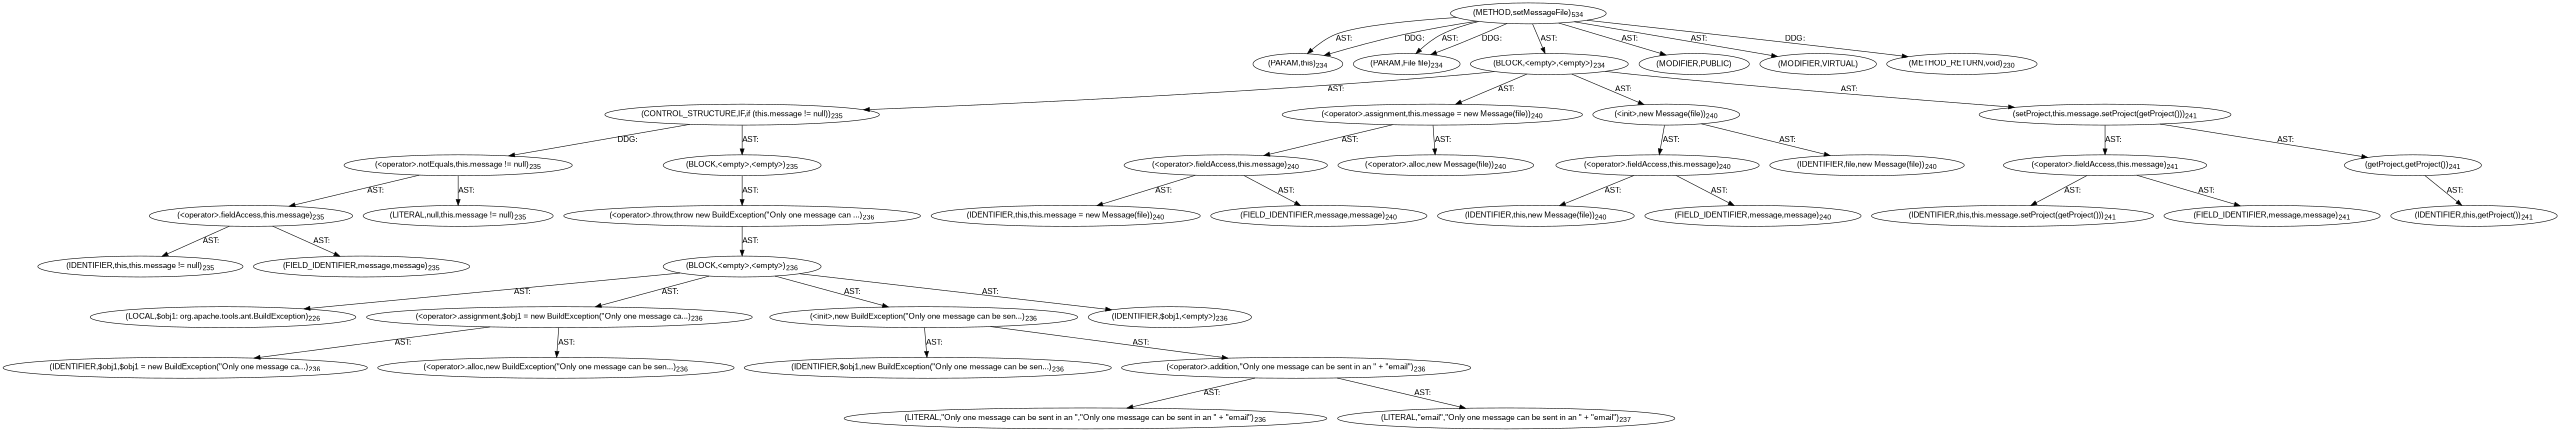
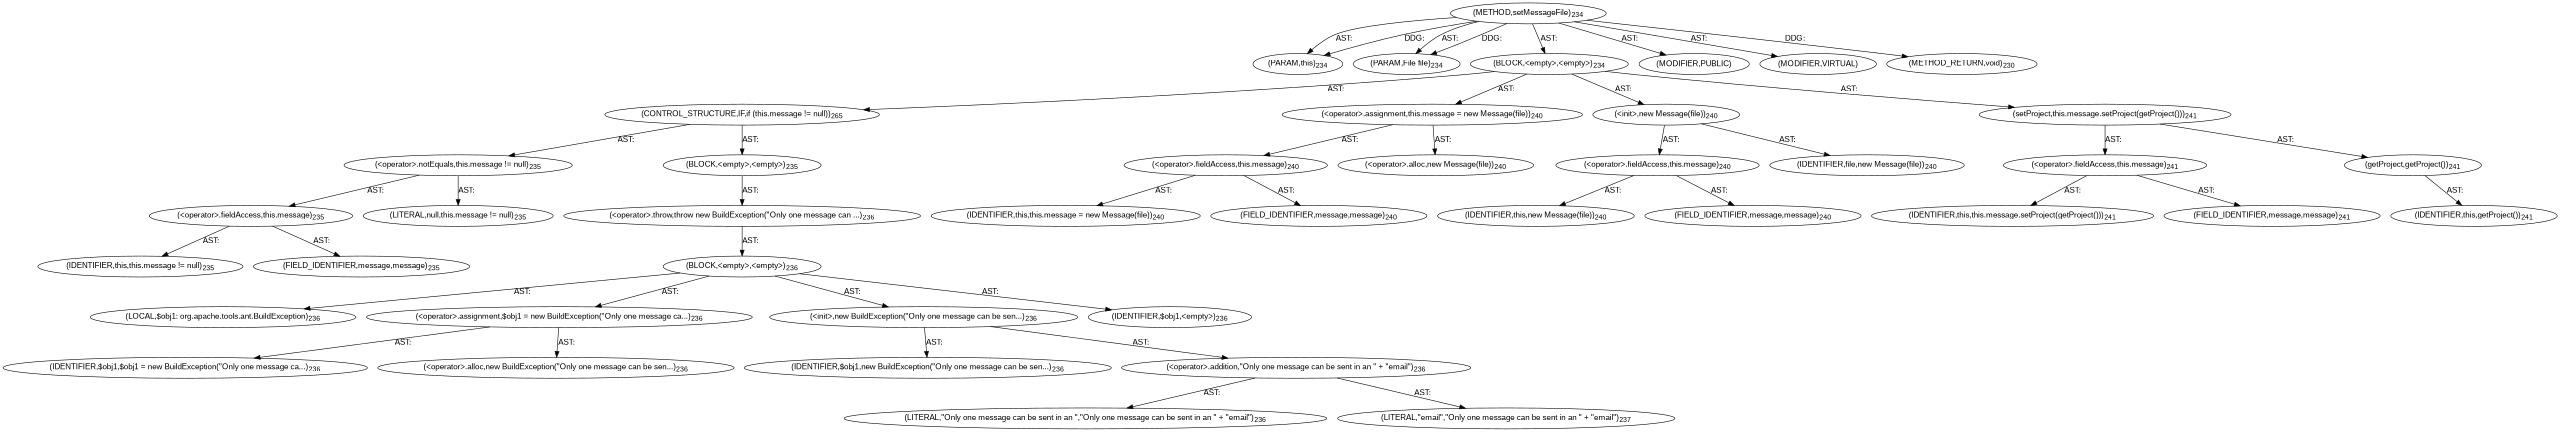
(1578, 13) -> (1578, 13)
(837, 114) -> (837, 114)
(629, 140) -> (627, 140)
(314, 316) -> (314, 316)
